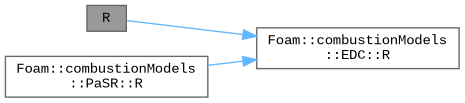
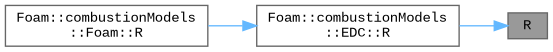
(185, 28) -> (477, 26)
(107, 77) -> (107, 26)
